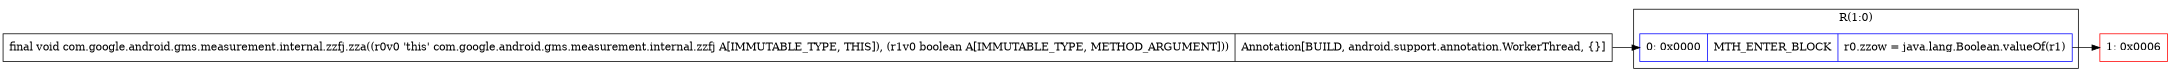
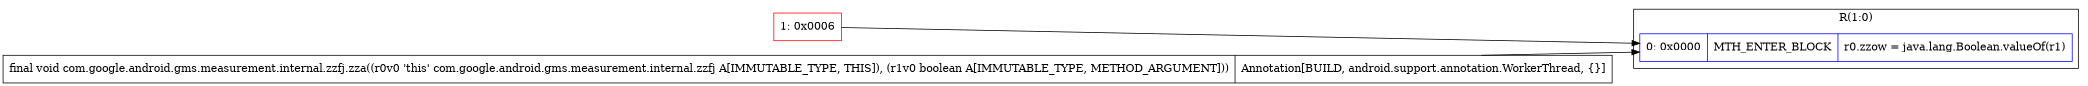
(2083, 48) -> (1237, 35)
